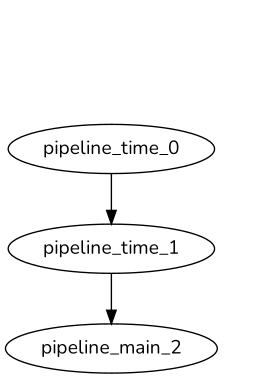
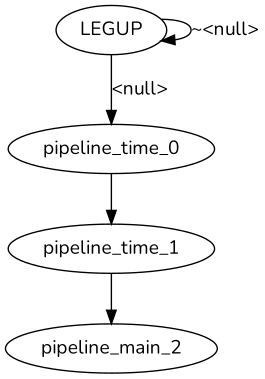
none -> (111, 30)
